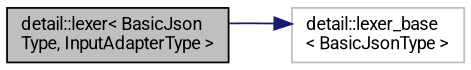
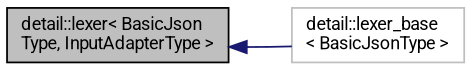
(252, 23) -> (269, 47)
